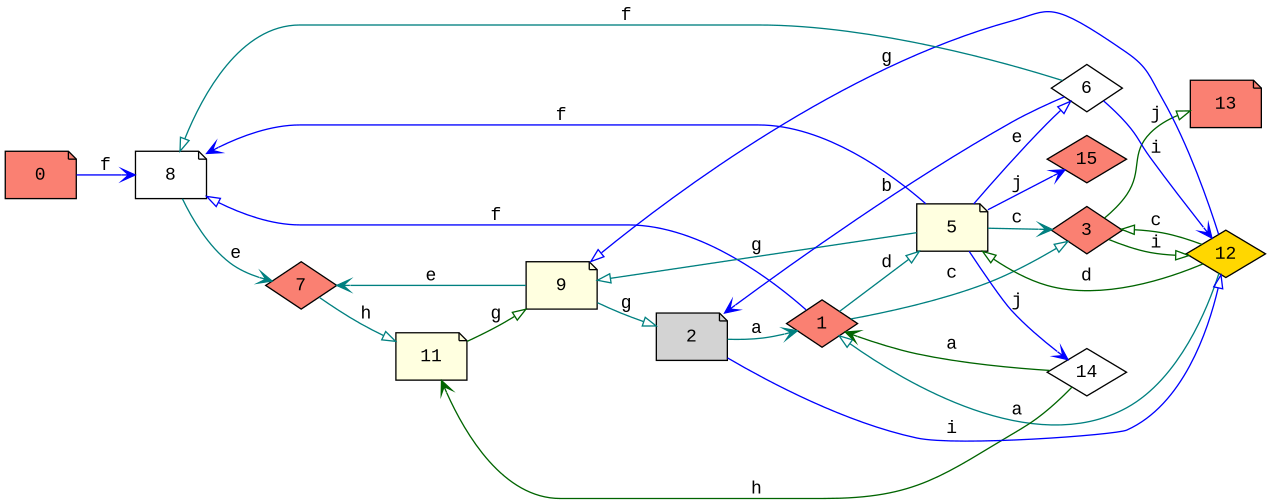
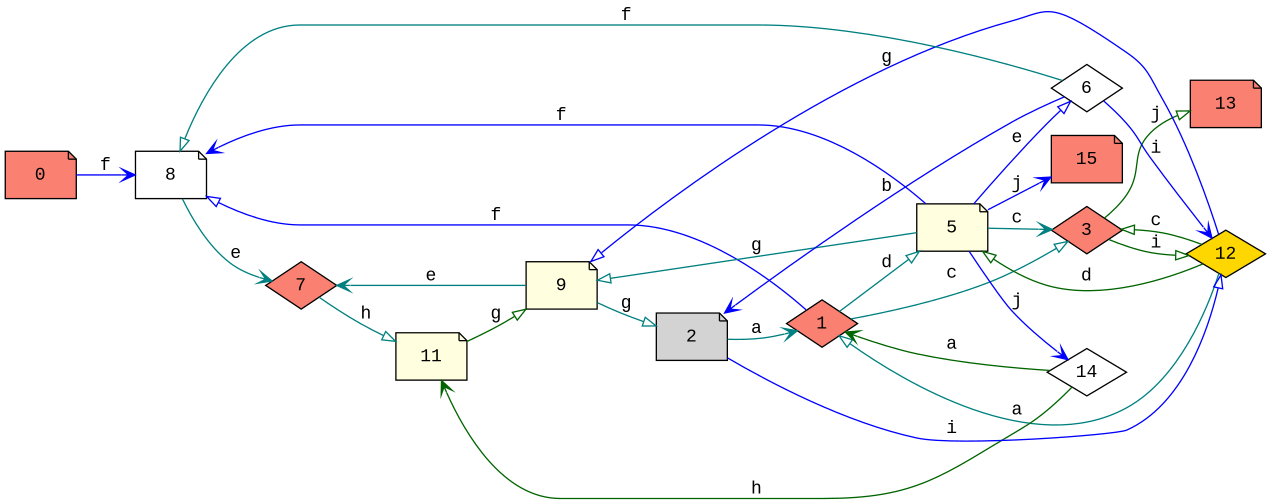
(1087, 159) -> (1087, 159)
